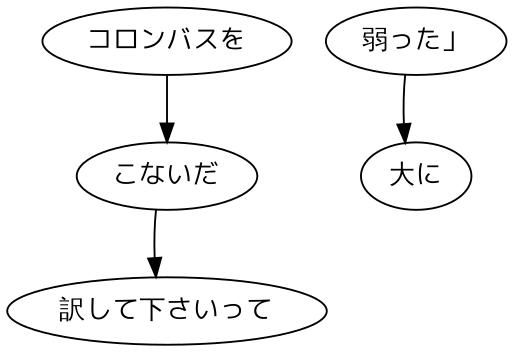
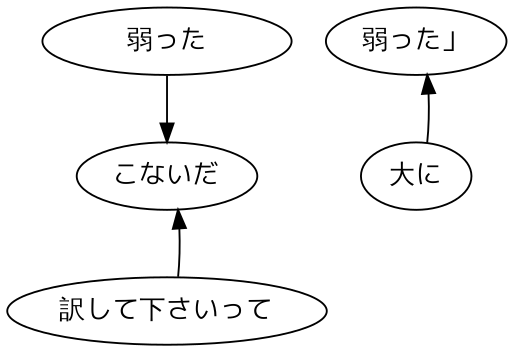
(167, 41) -> (167, 41)
(404, 99) -> (429, 118)
(155, 234) -> (180, 253)
